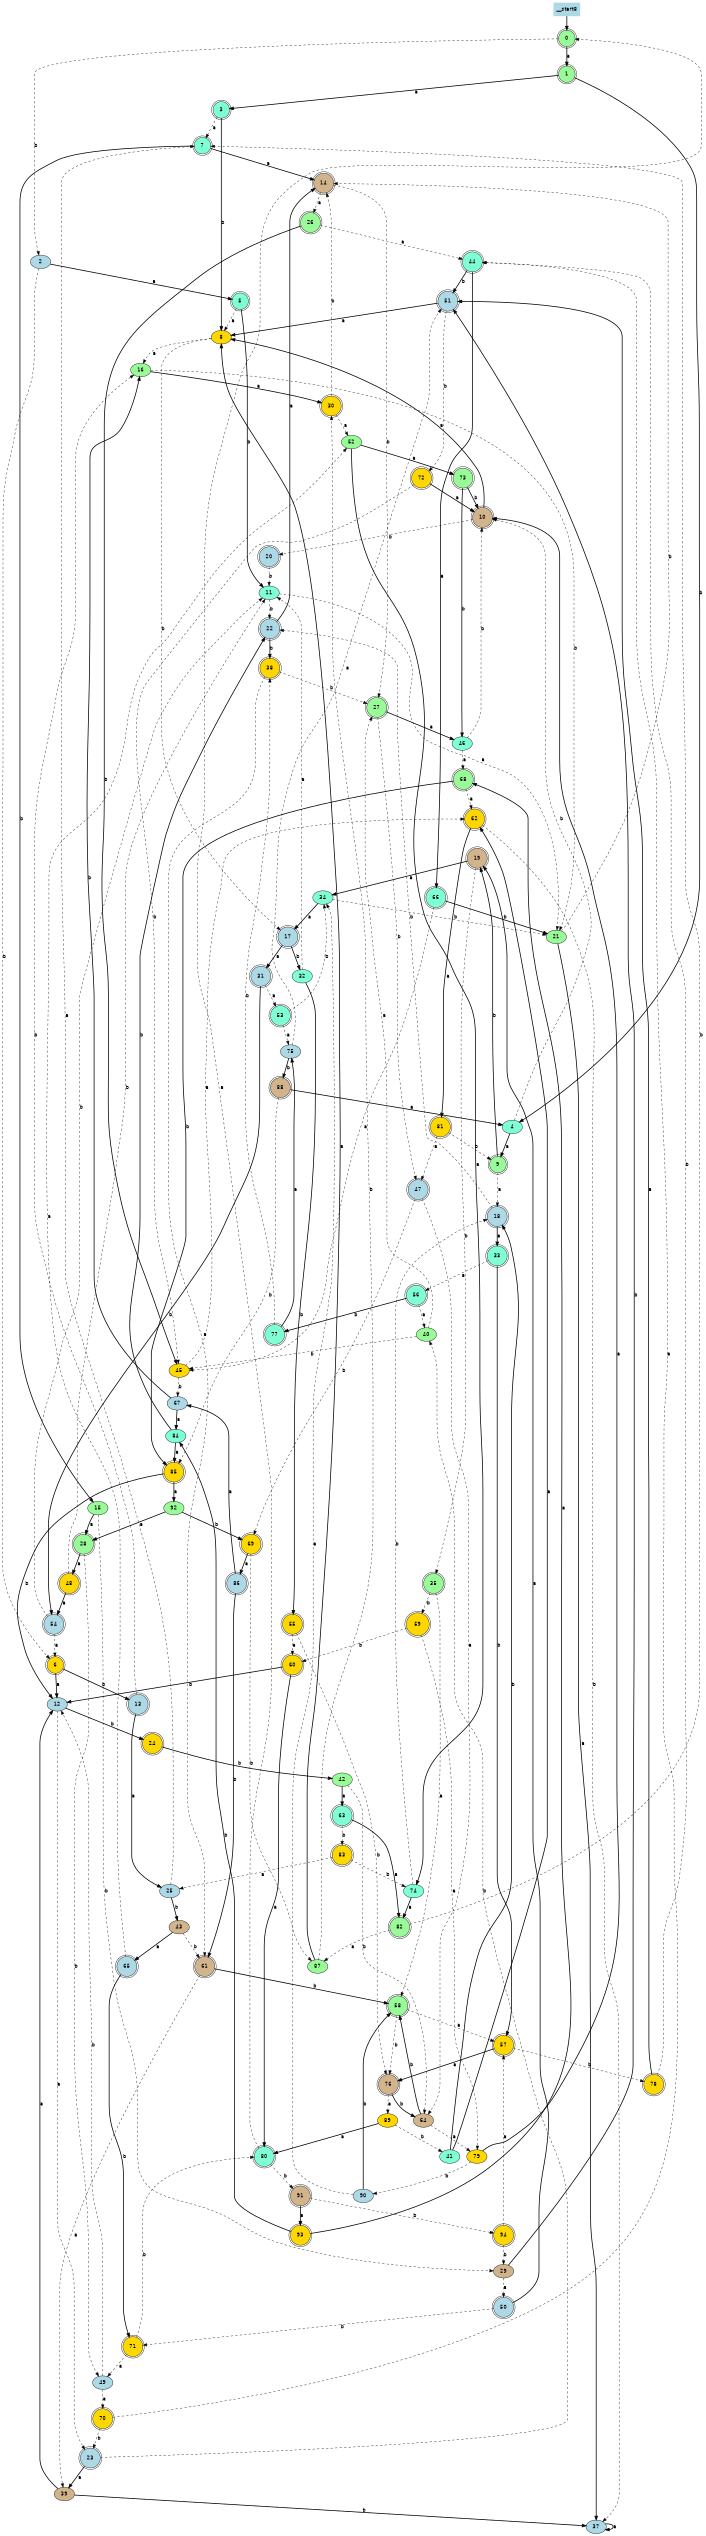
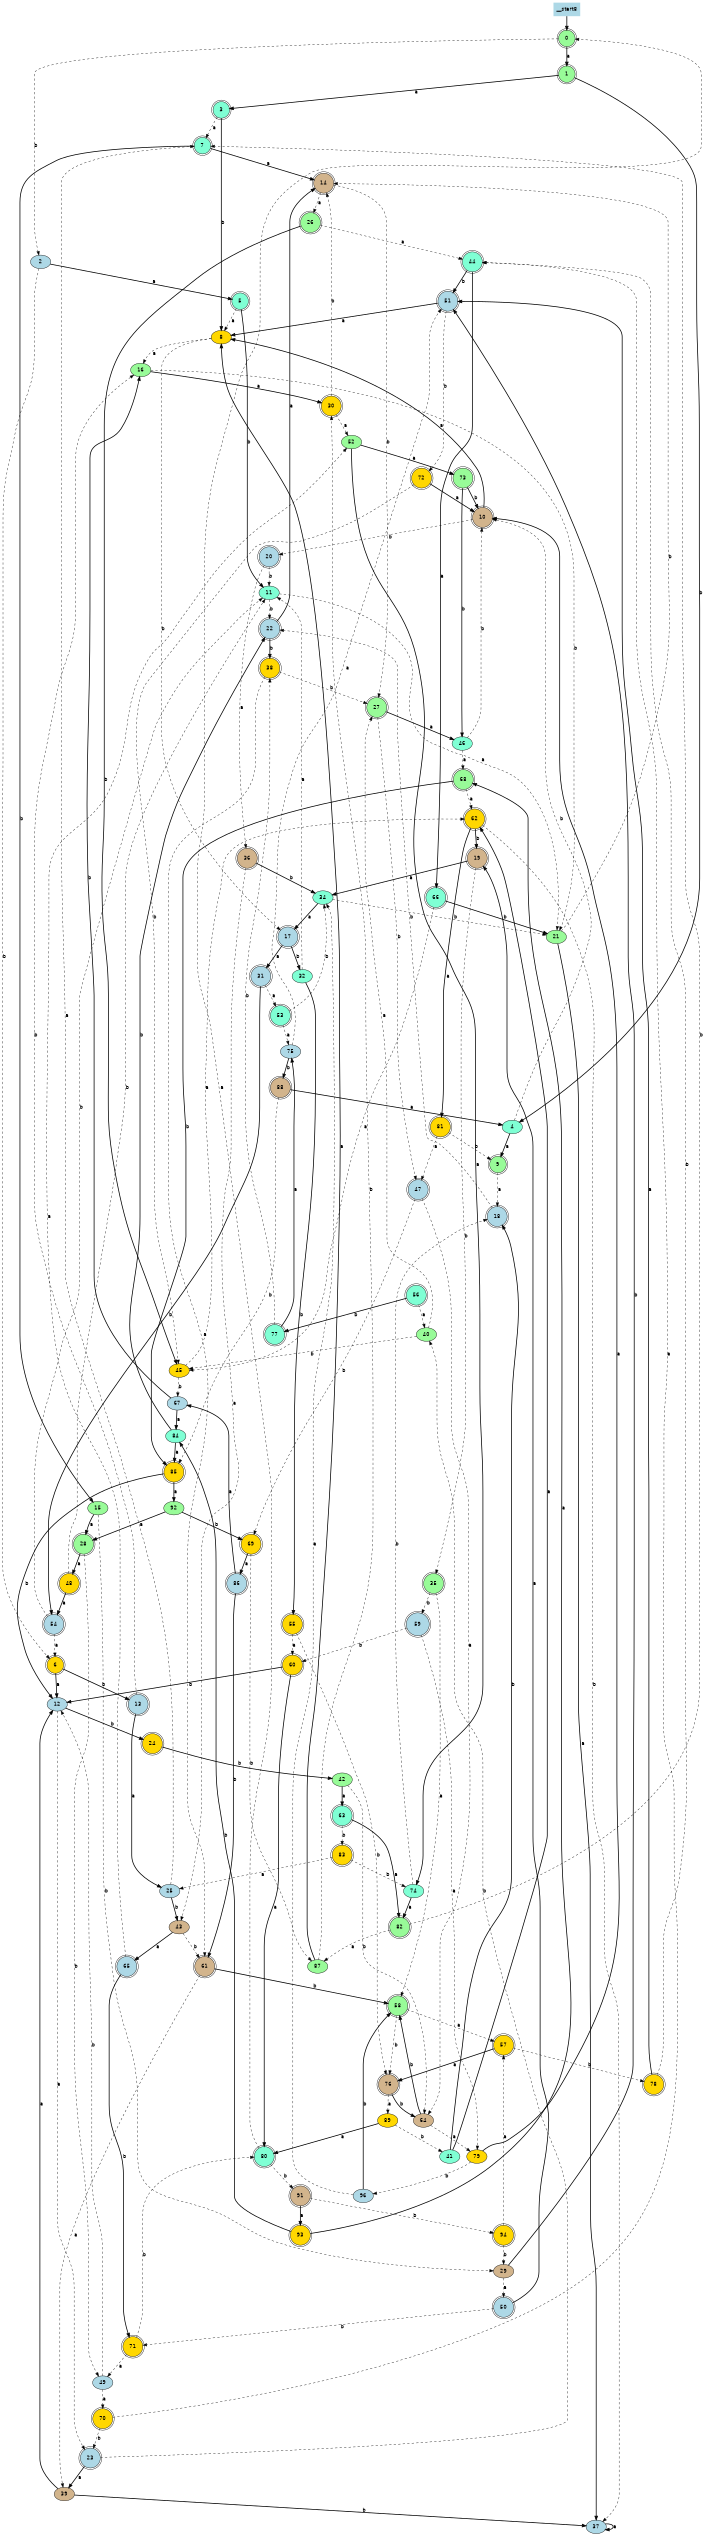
none -> (247, 858)
(493, 1013) -> (476, 837)
(497, 1256) -> none
(418, 1624) -> (418, 1624)
(363, 2196) -> (363, 2196)
